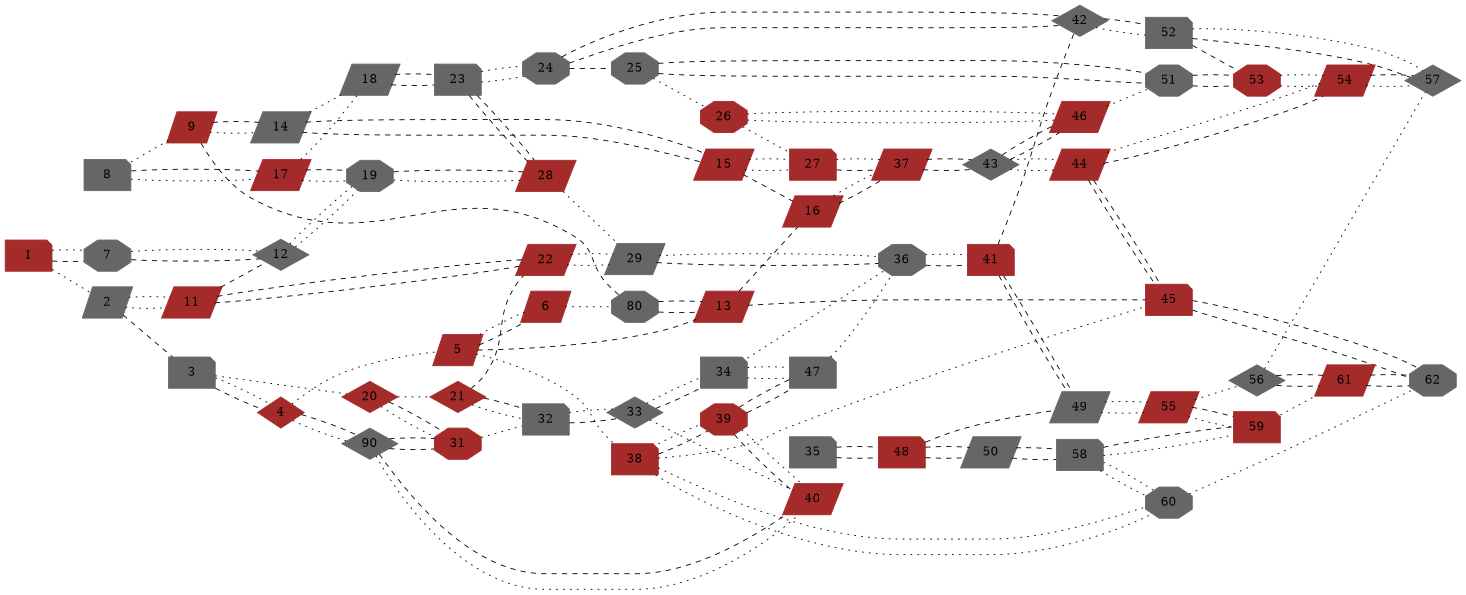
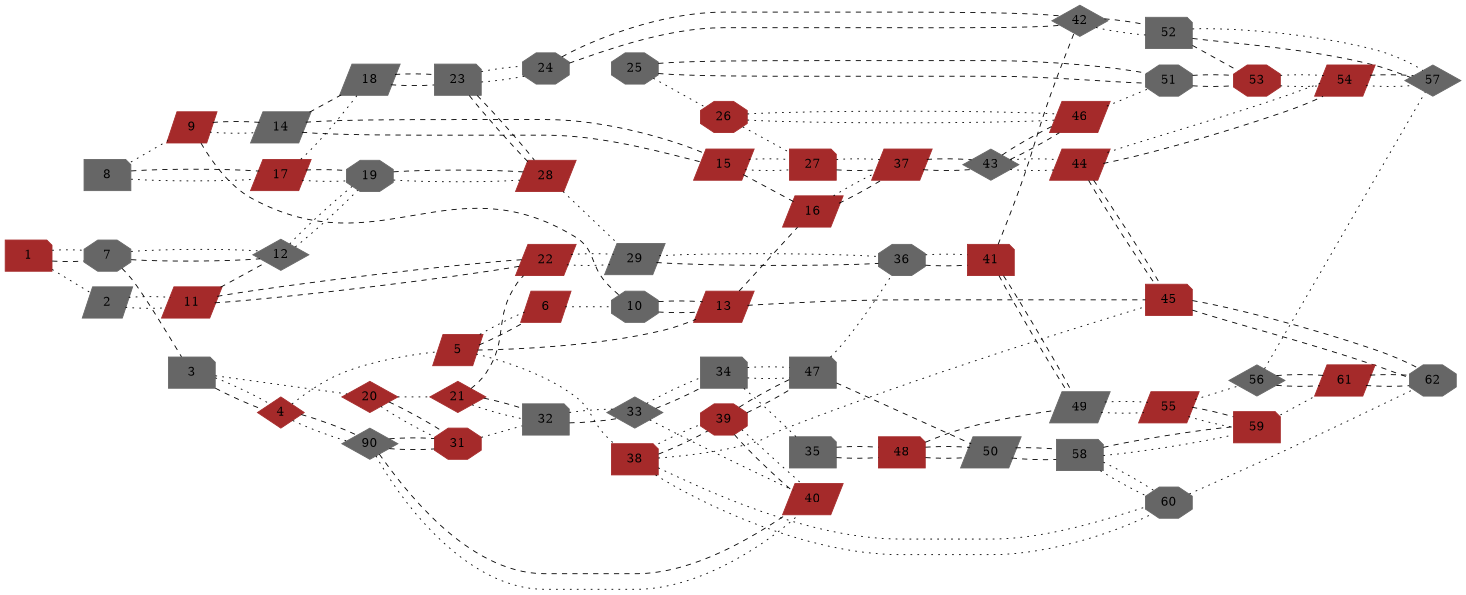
(590, 68) -> none
(325, 104) -> (325, 104)
(635, 307) -> (635, 307)
(816, 314) -> (770, 412)
(148, 336) -> (155, 314)
none -> (904, 413)
